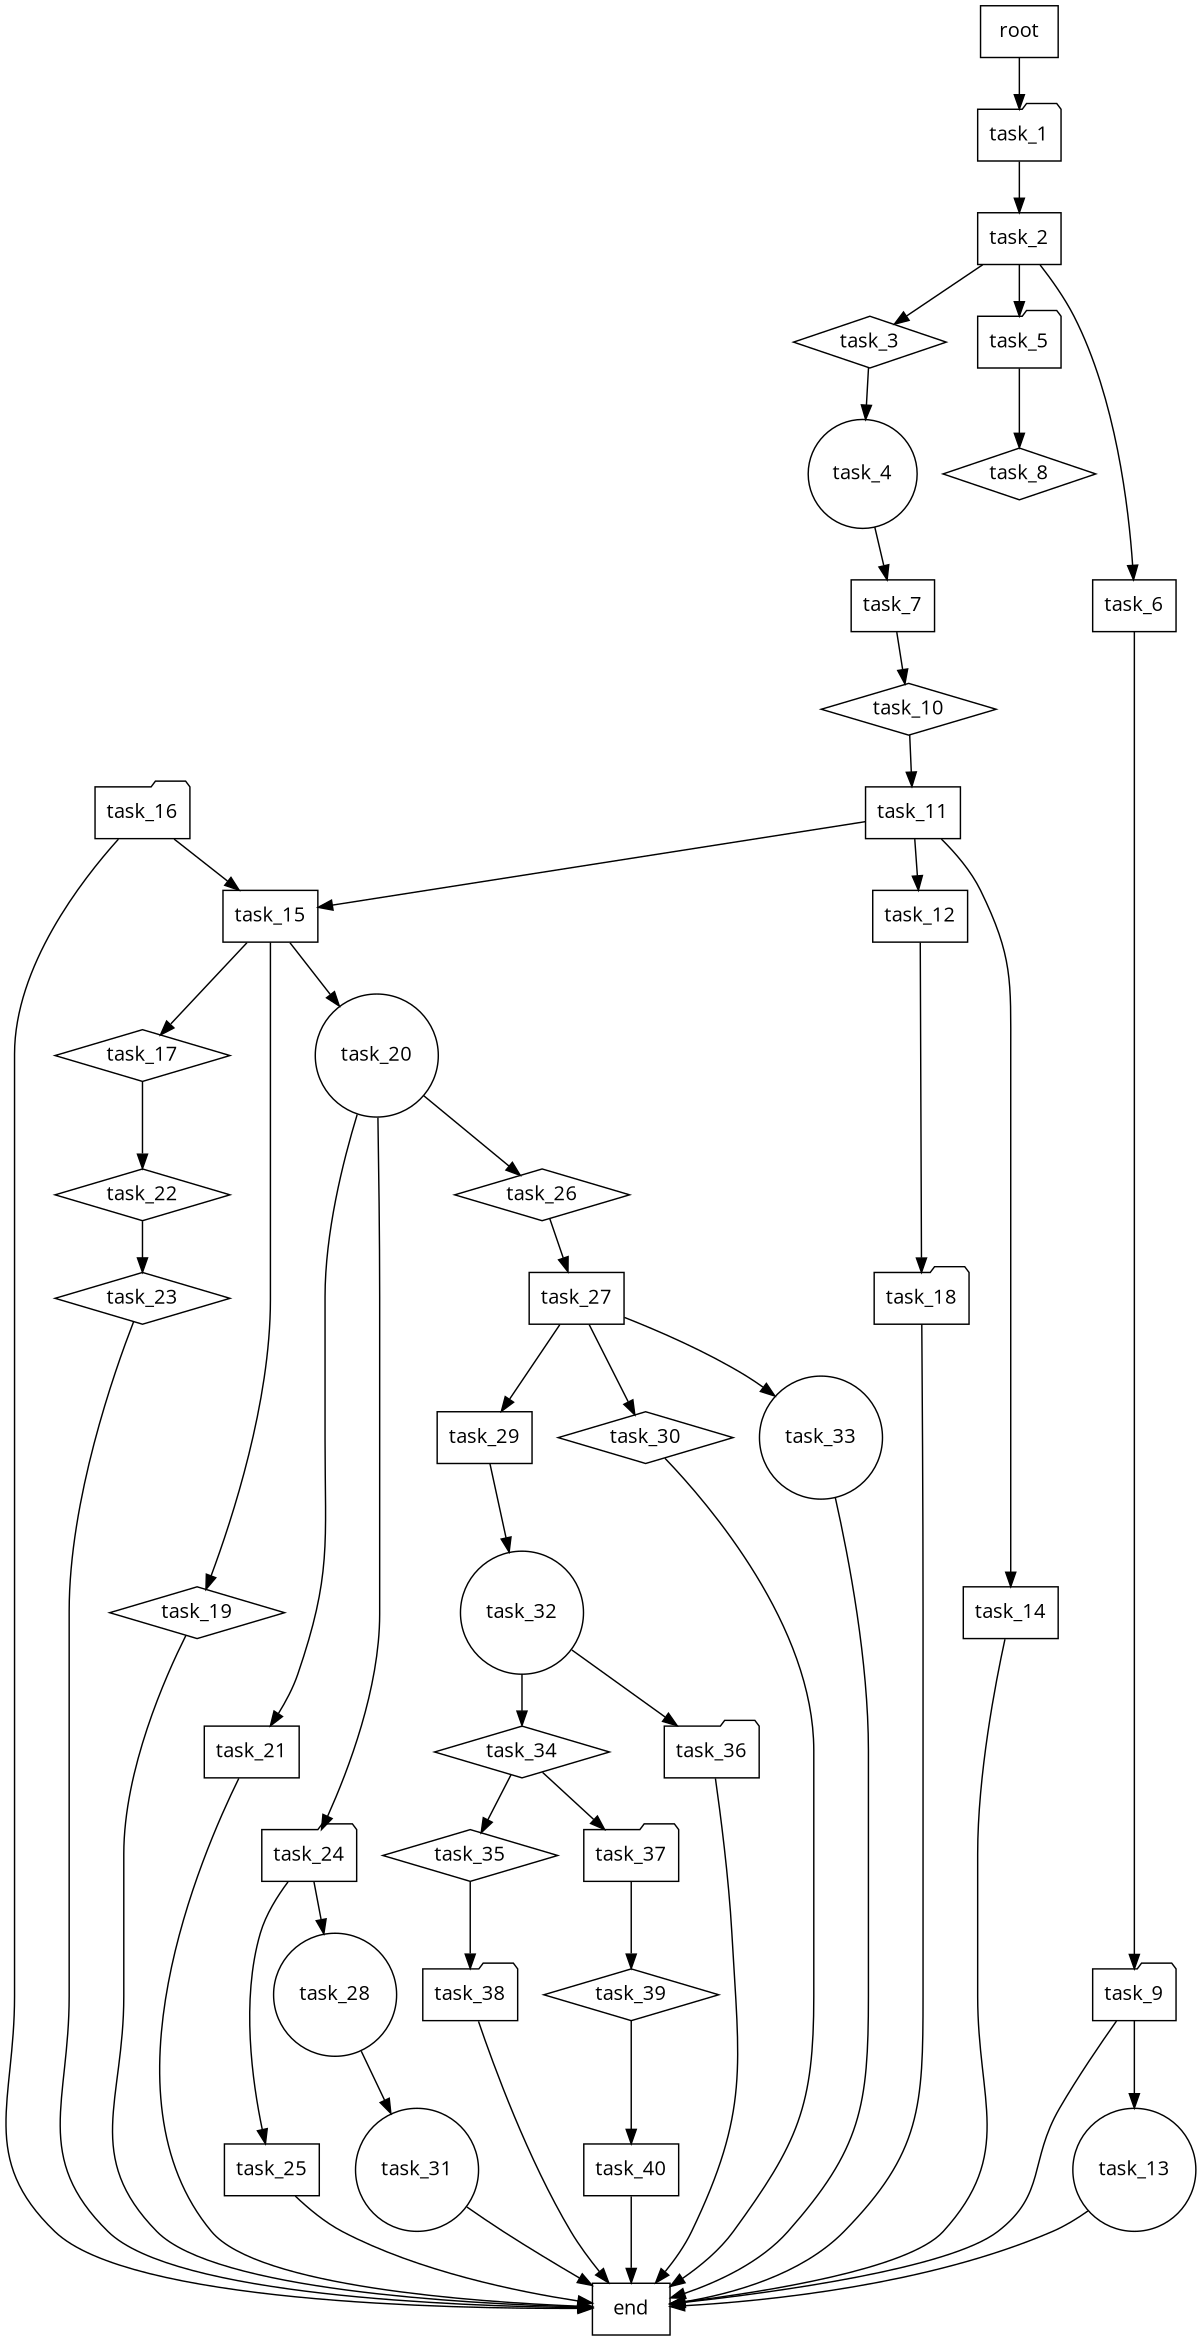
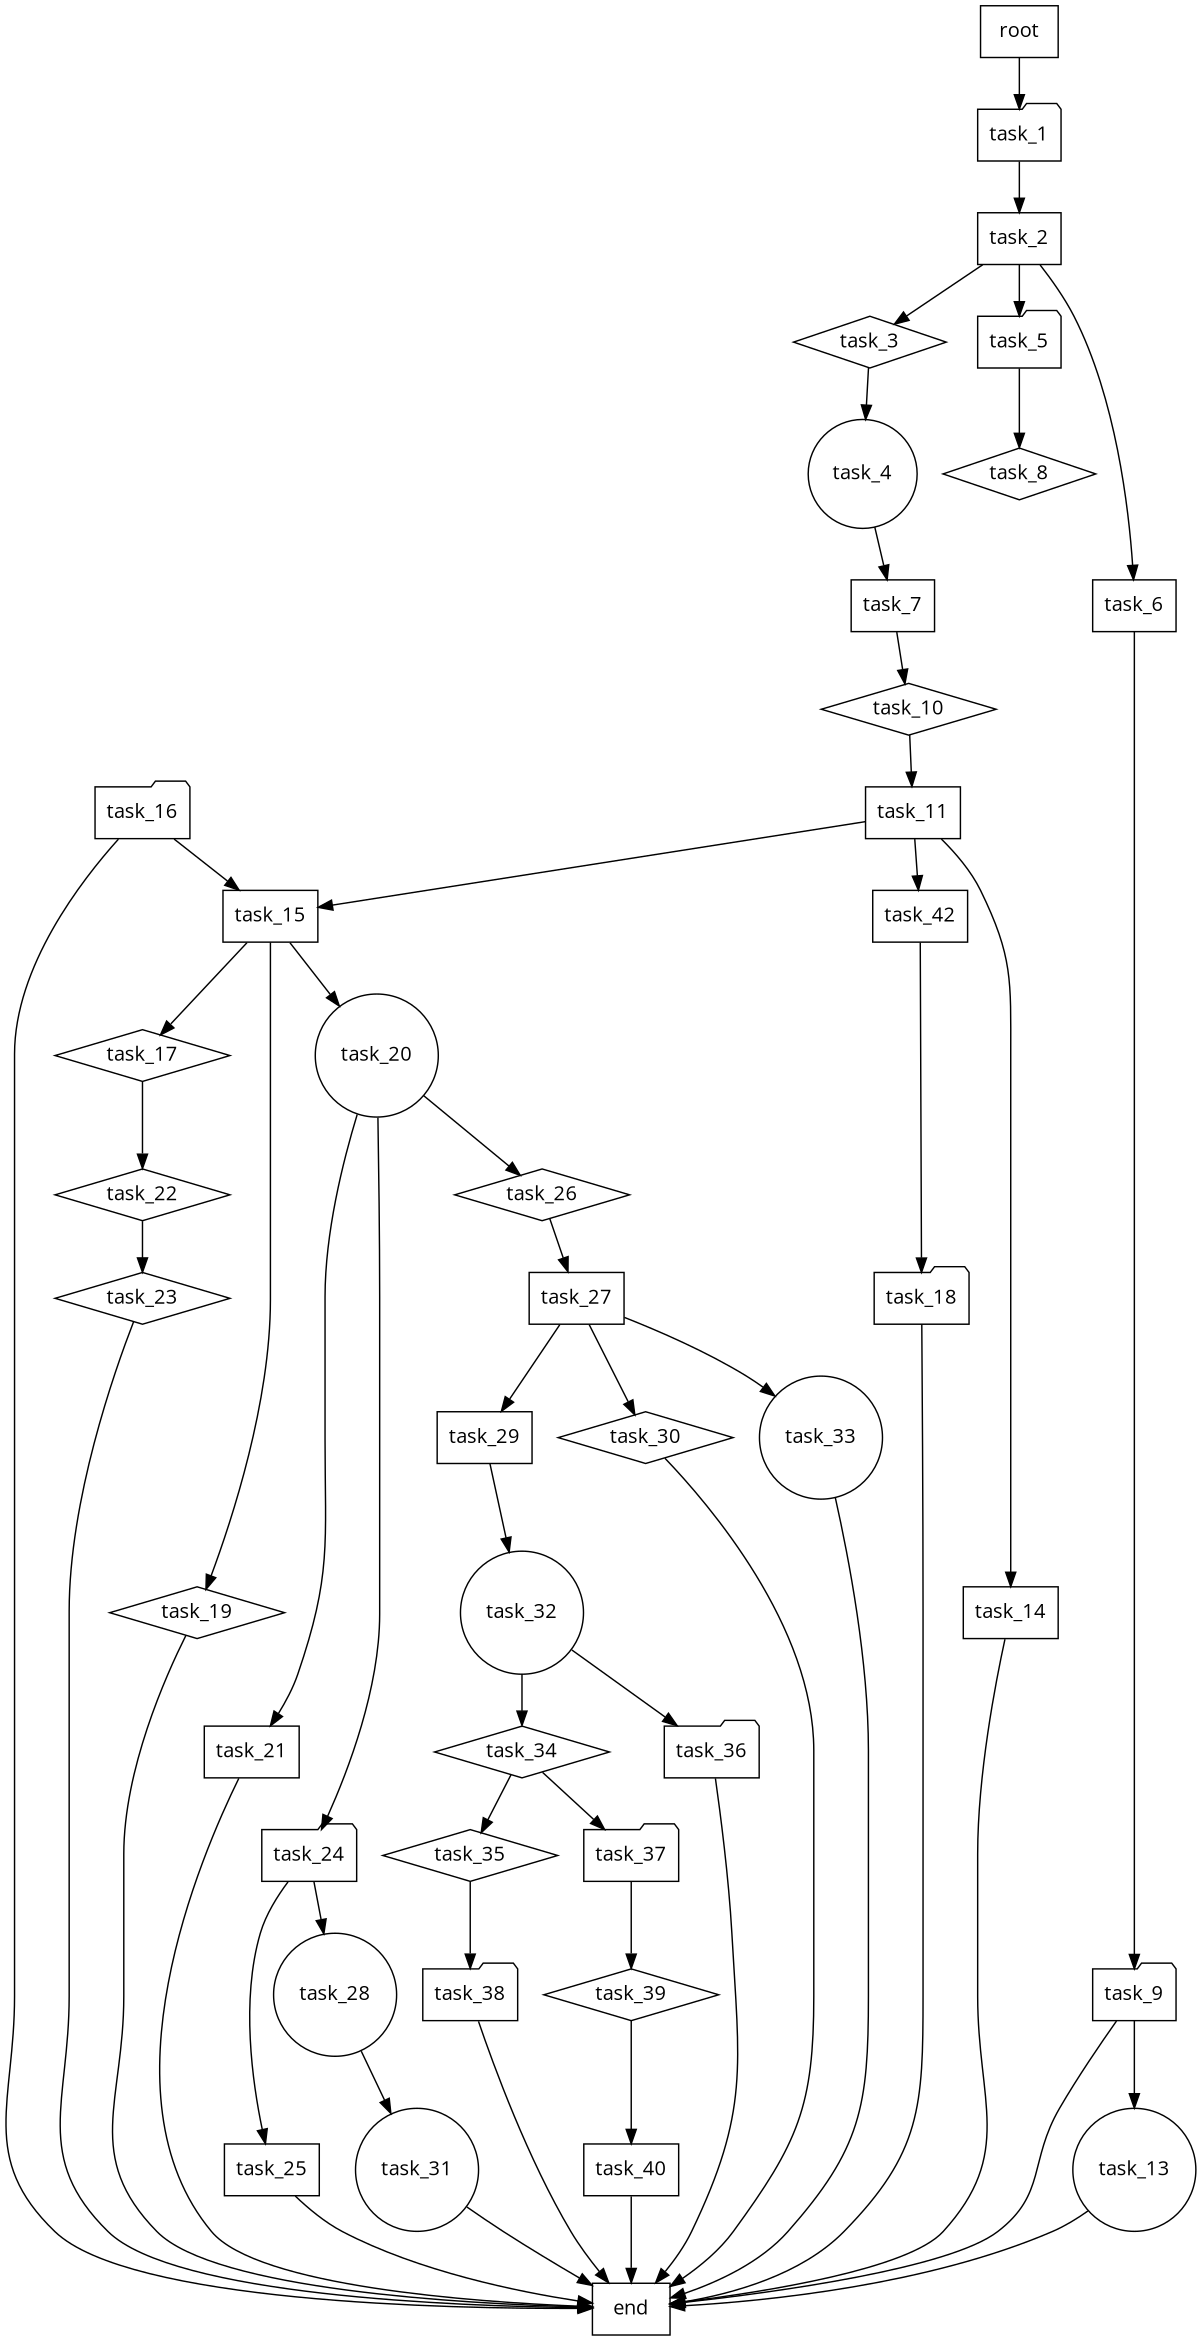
(920, 916) -> (920, 916)
